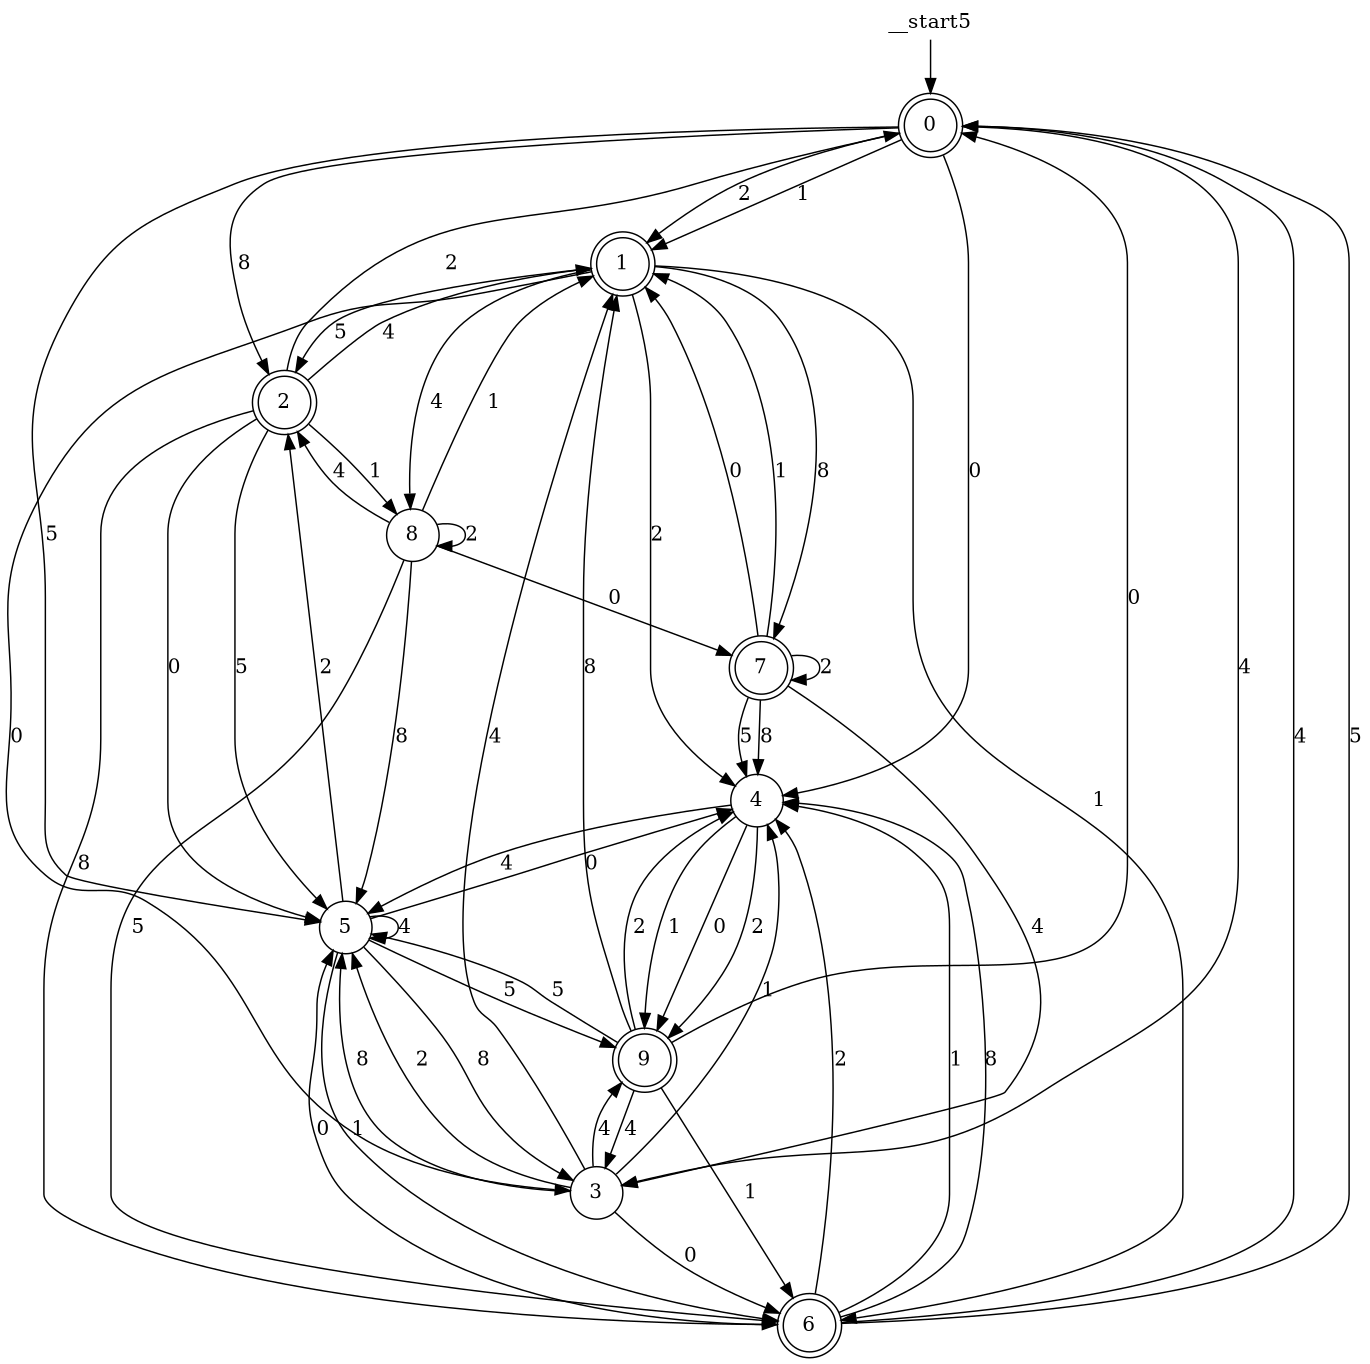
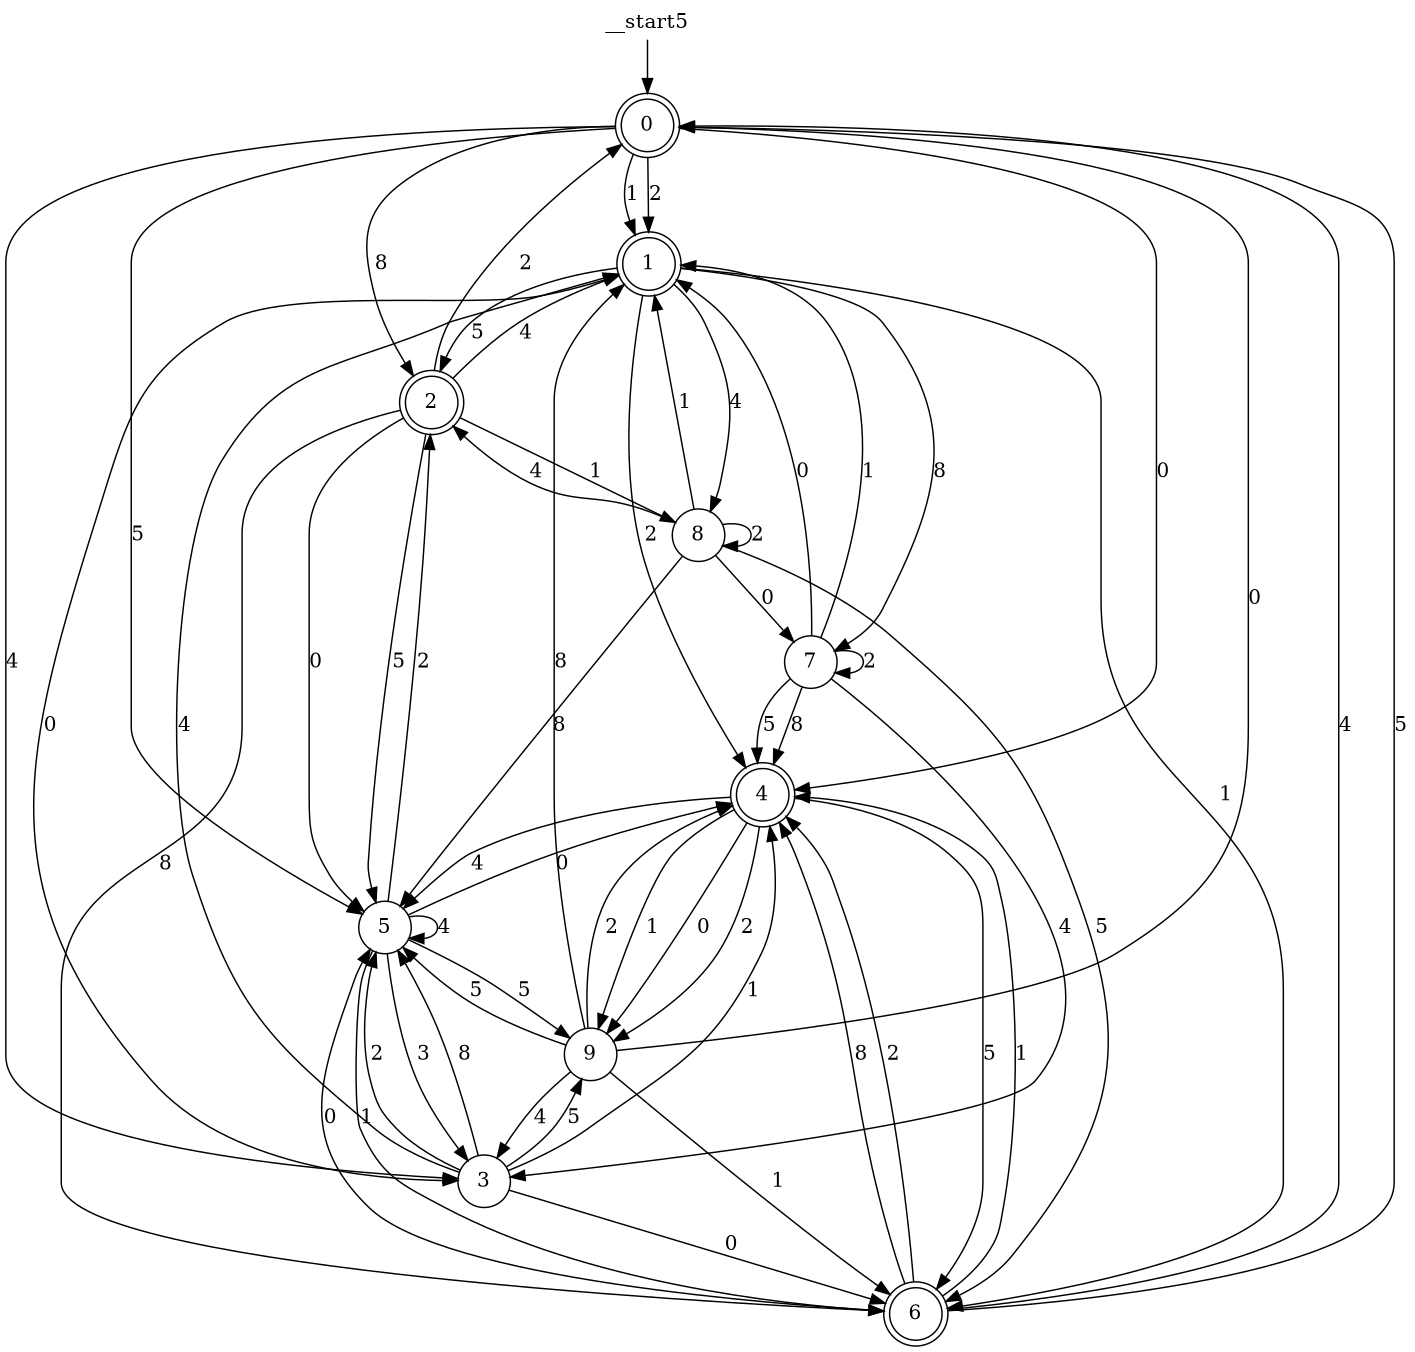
(761, 668) -> (811, 662)
(757, 801) -> (763, 795)
none -> (983, 981)
(484, 1060) -> (424, 1054)
(645, 1060) -> (591, 1054)
(605, 1129) -> (575, 1118)
